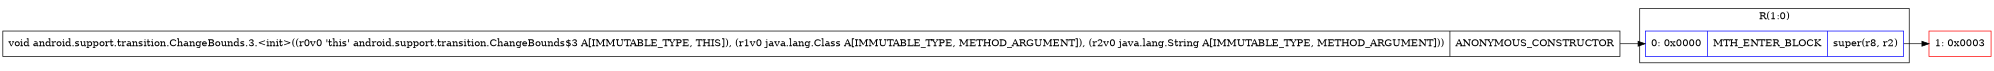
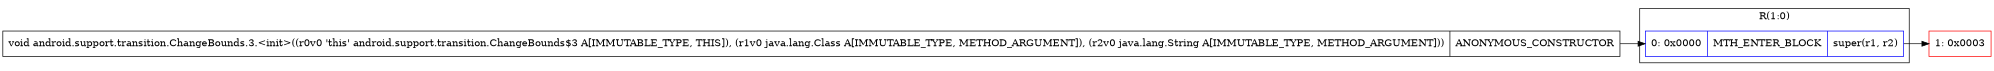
(1865, 43) -> (1865, 43)
